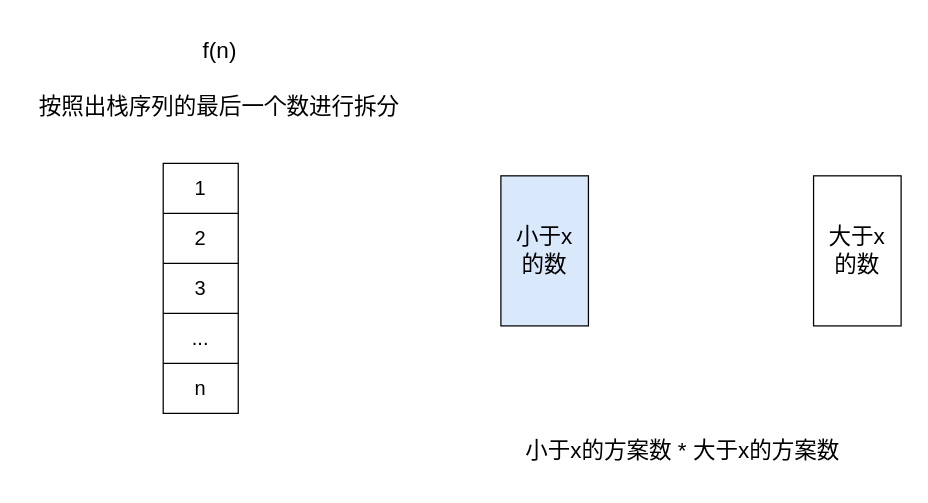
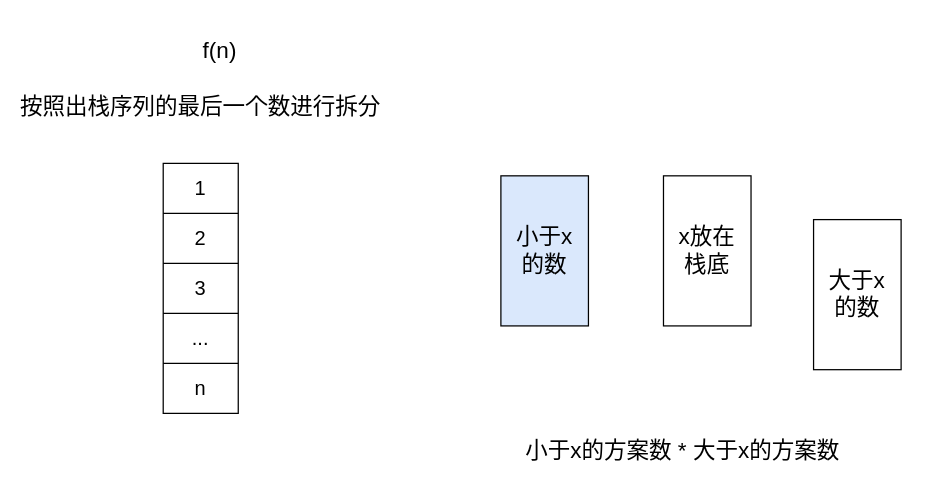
(219, 107) -> (201, 107)
none -> (707, 251)
(857, 251) -> (857, 294)
